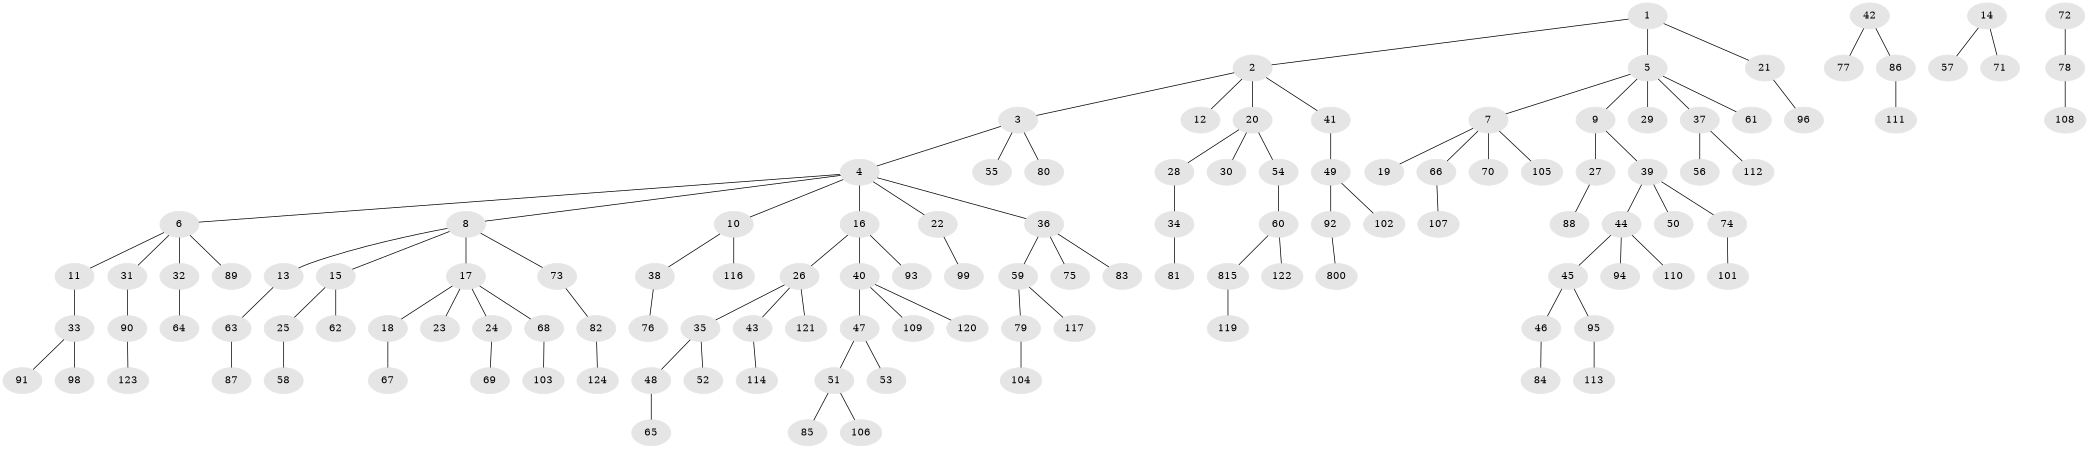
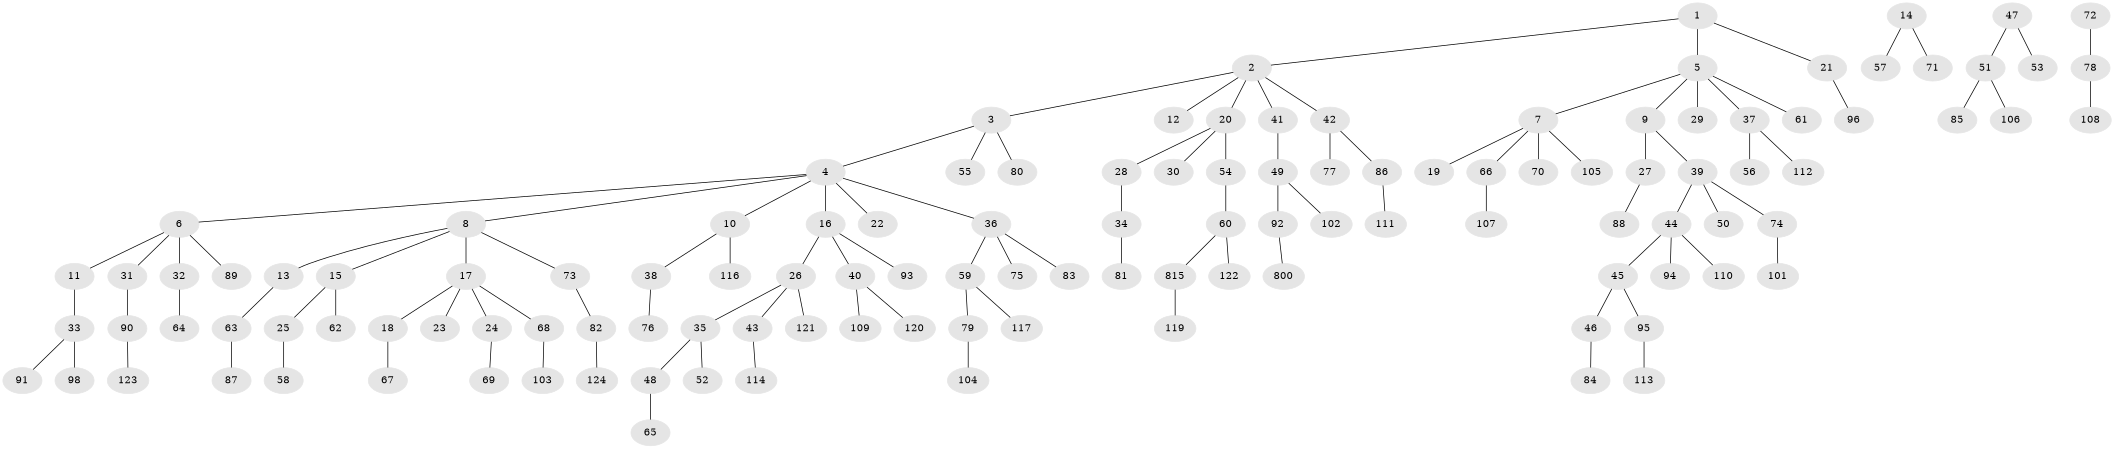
none -> (1291, 94)
(964, 276) -> none
(860, 303) -> none
